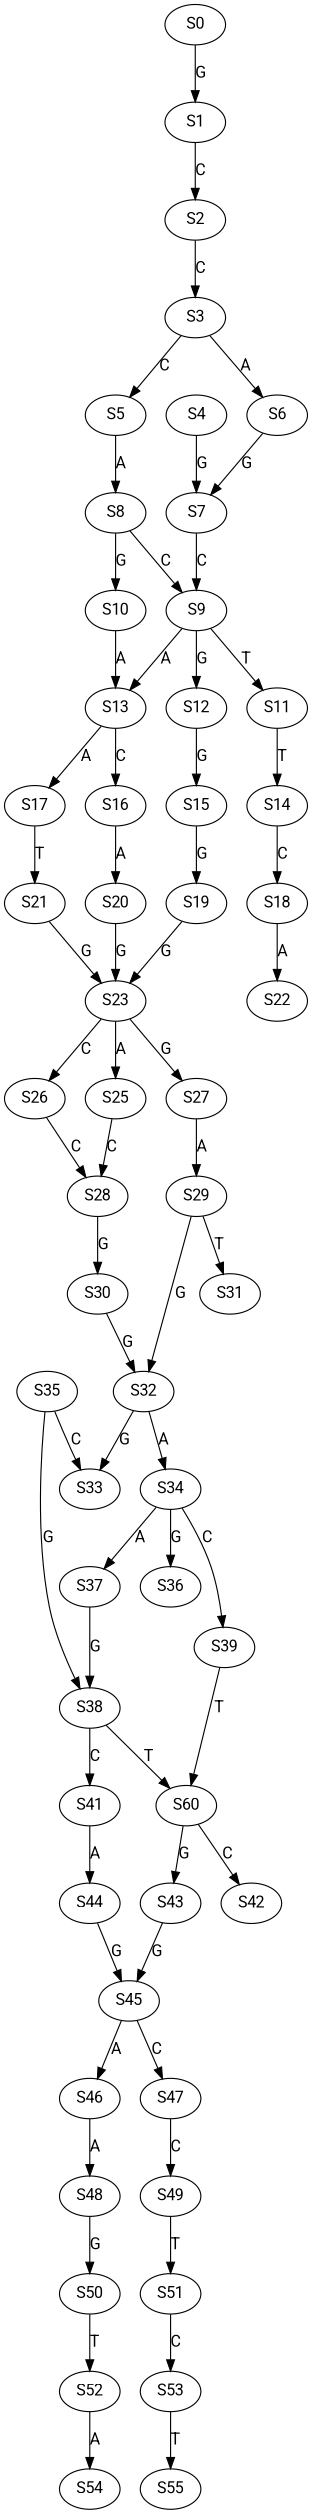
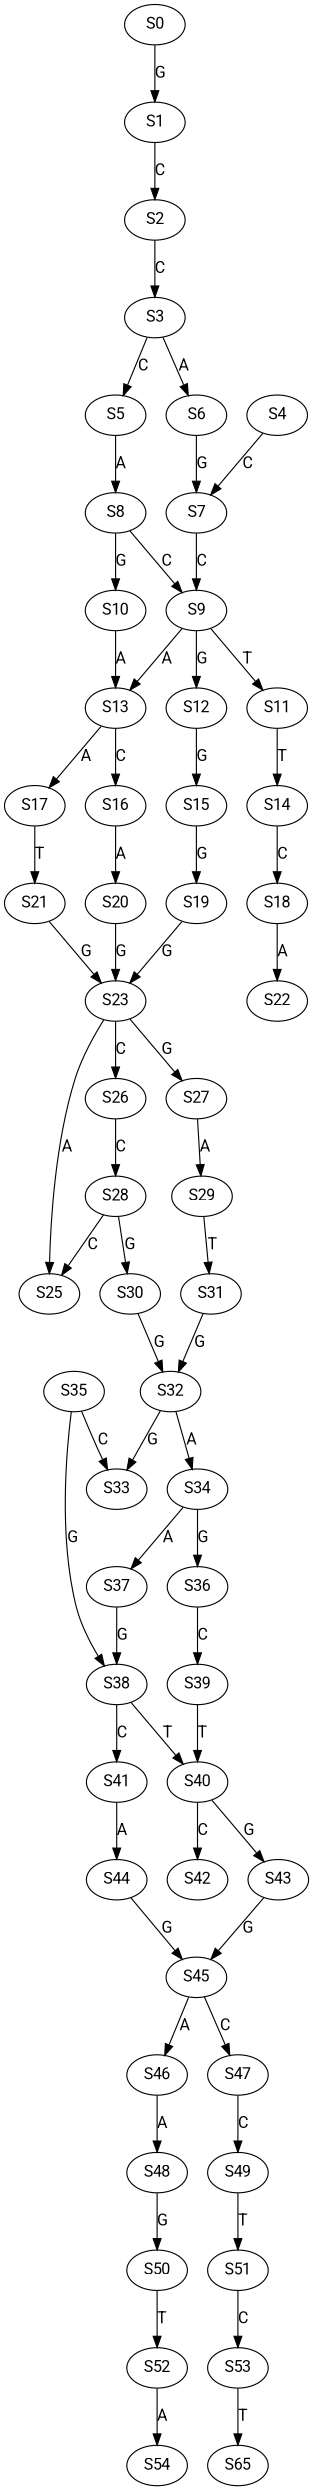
(202, 464) -> (248, 464)
(108, 1142) -> (86, 1240)
(172, 1288) -> (193, 1338)
(208, 1560) -> (198, 1630)
(186, 1806) -> (198, 1782)
(171, 2489) -> (238, 2466)
